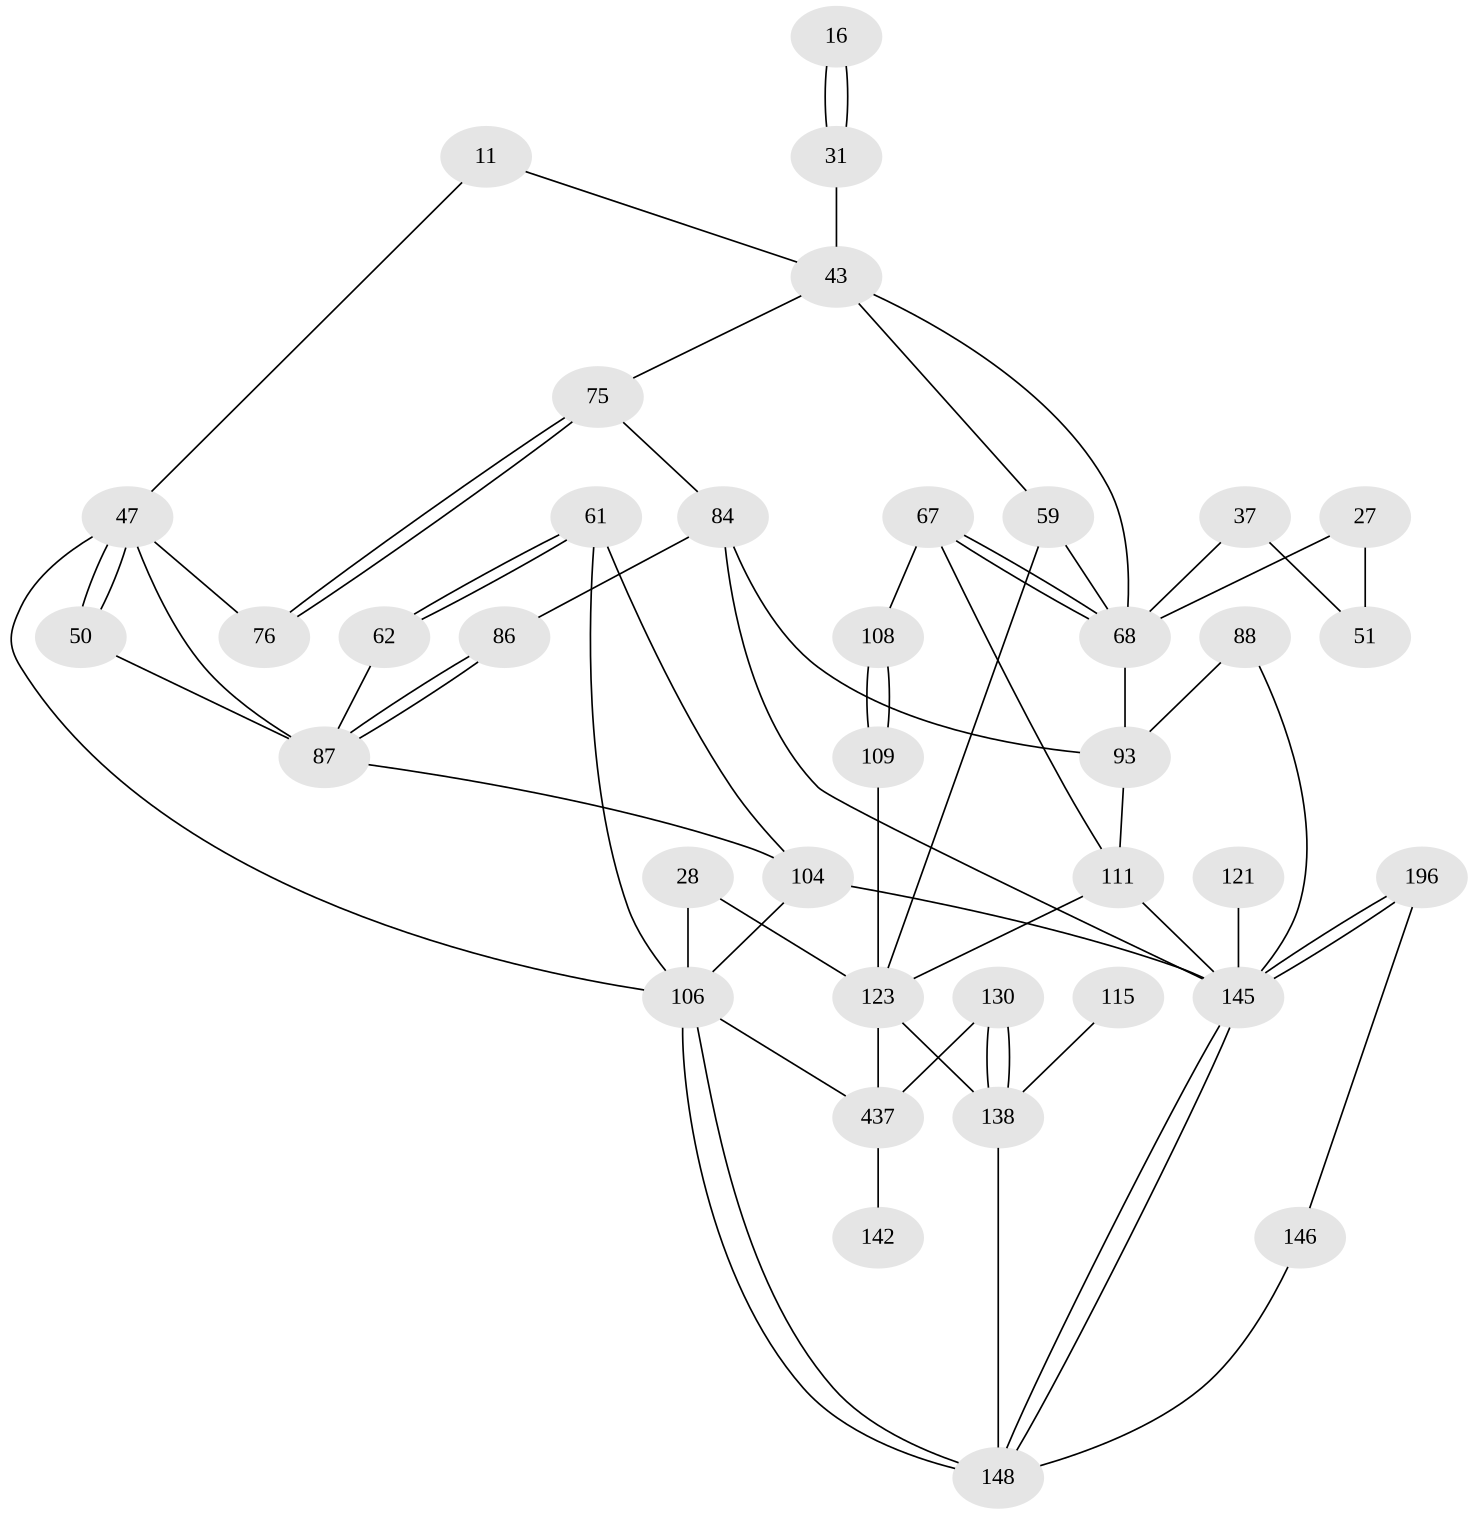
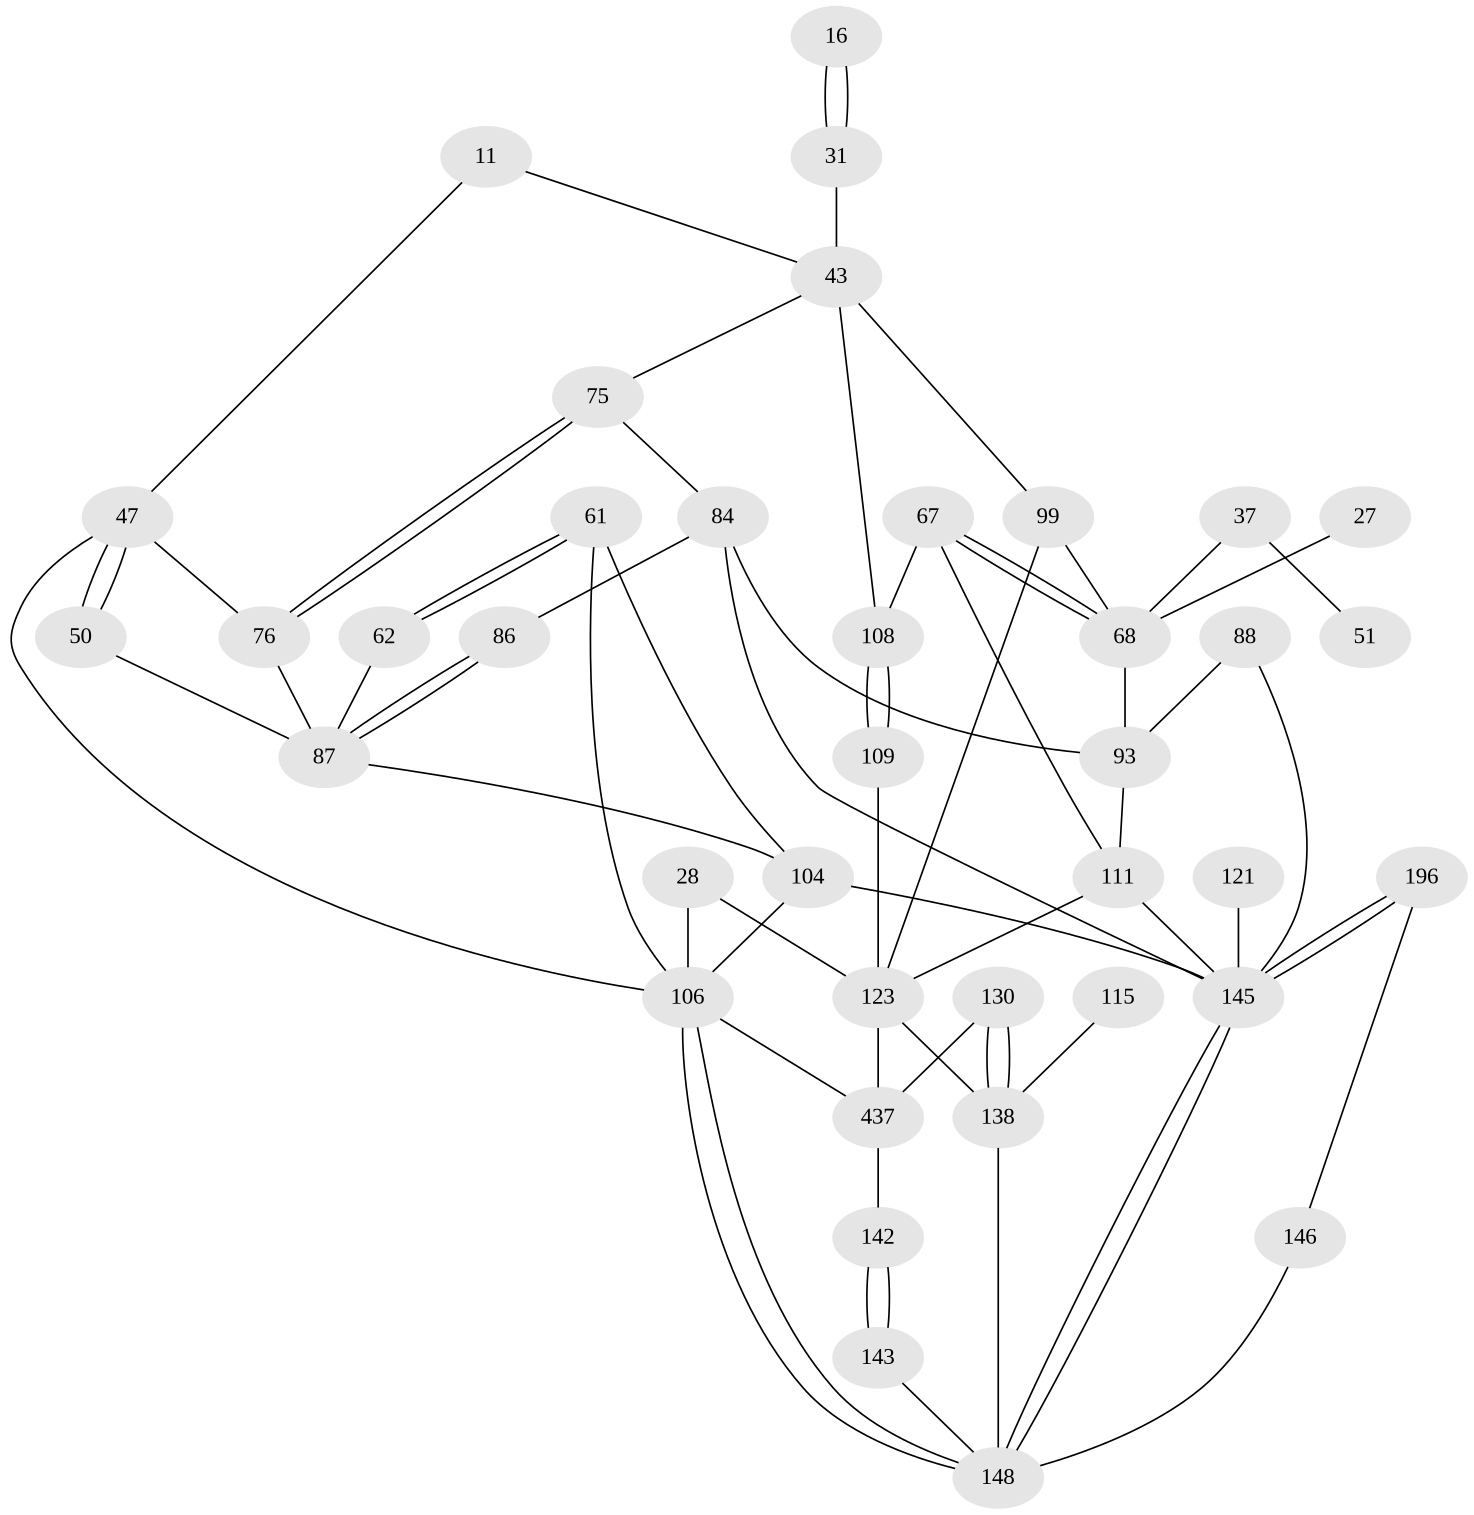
(1052, 414) -> (857, 457)
(1048, 517) -> (1048, 517)
(1365, 577) -> none
(196, 657) -> (294, 697)
none -> (878, 1358)
